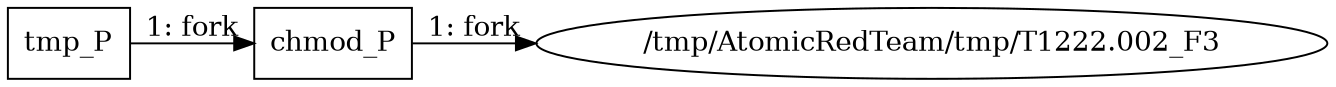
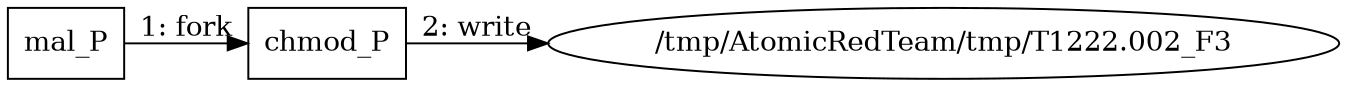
(474, 29) -> (477, 29)
(69, 43) -> (66, 43)
